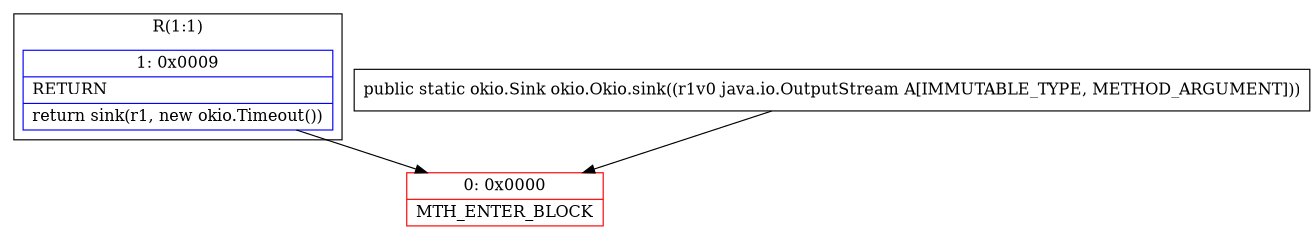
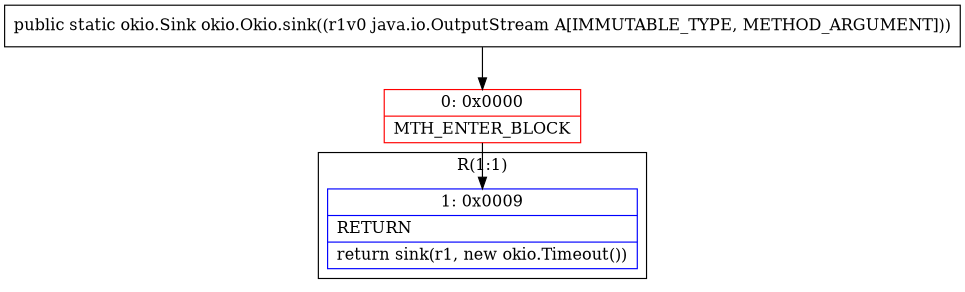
(356, 150) -> (482, 160)
